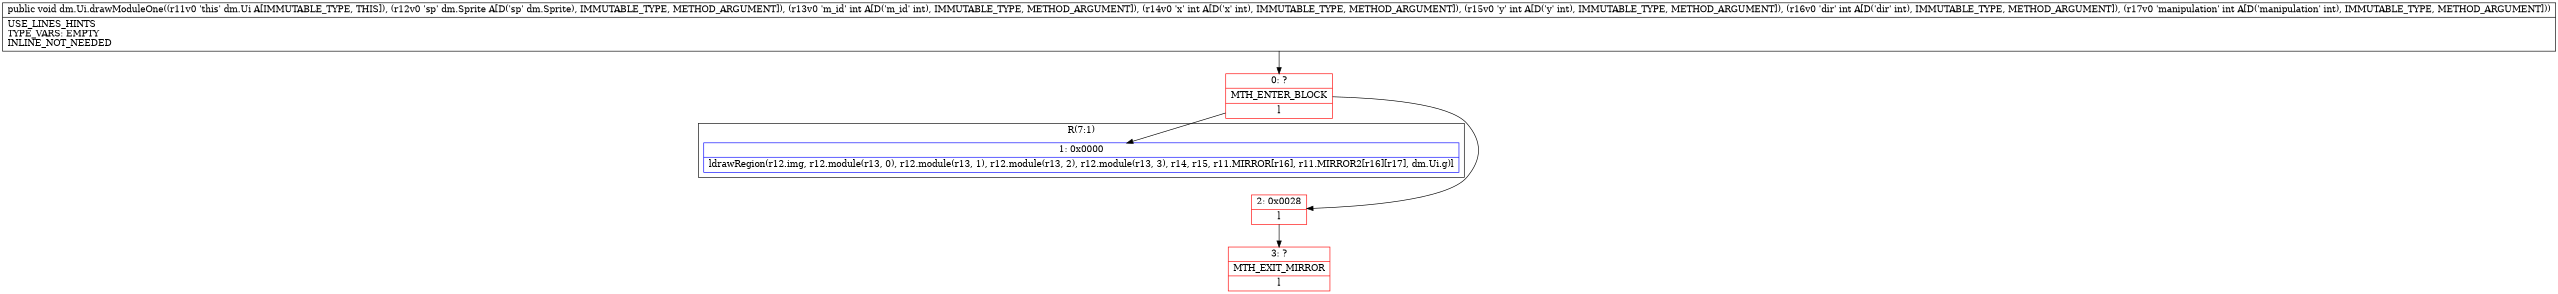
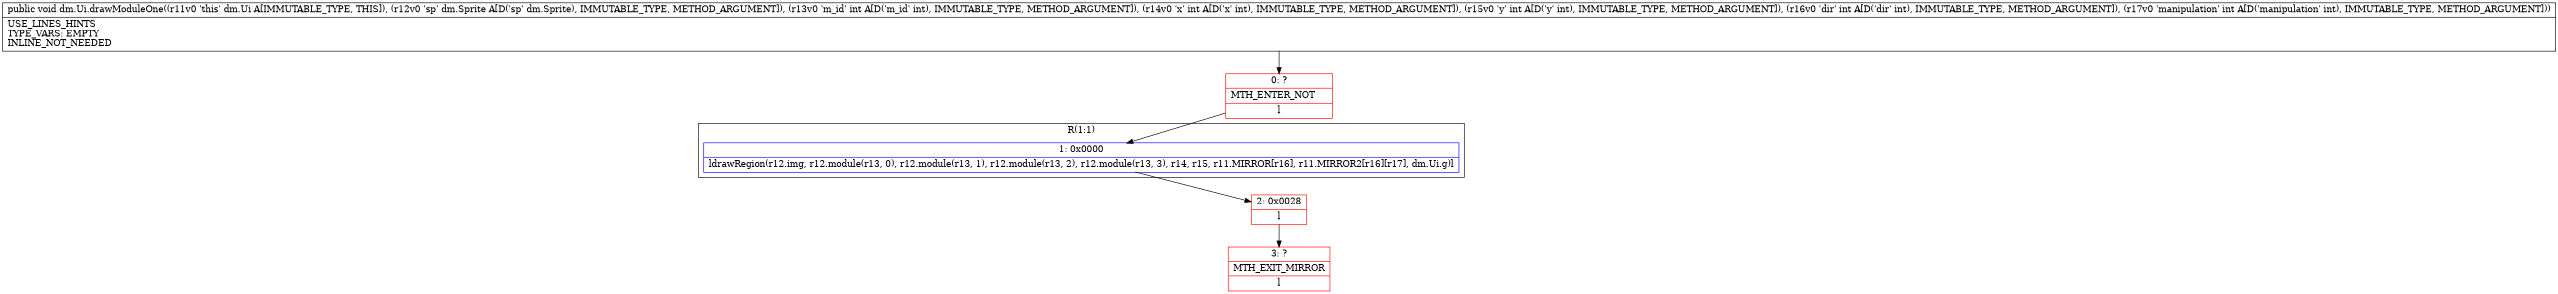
(1279, 95) -> (1273, 95)
(1081, 131) -> (1081, 131)
(1477, 160) -> (1190, 186)
